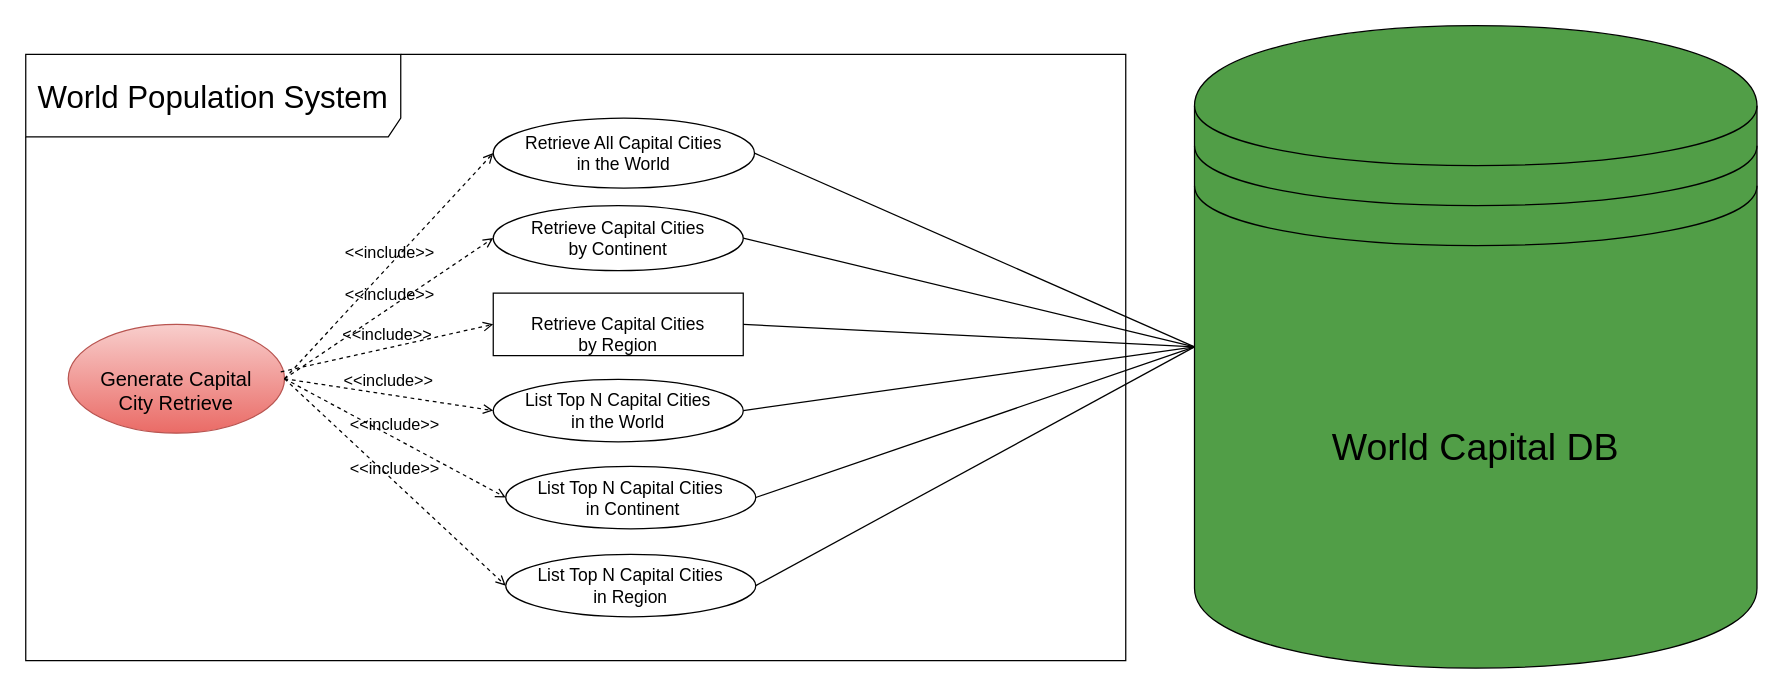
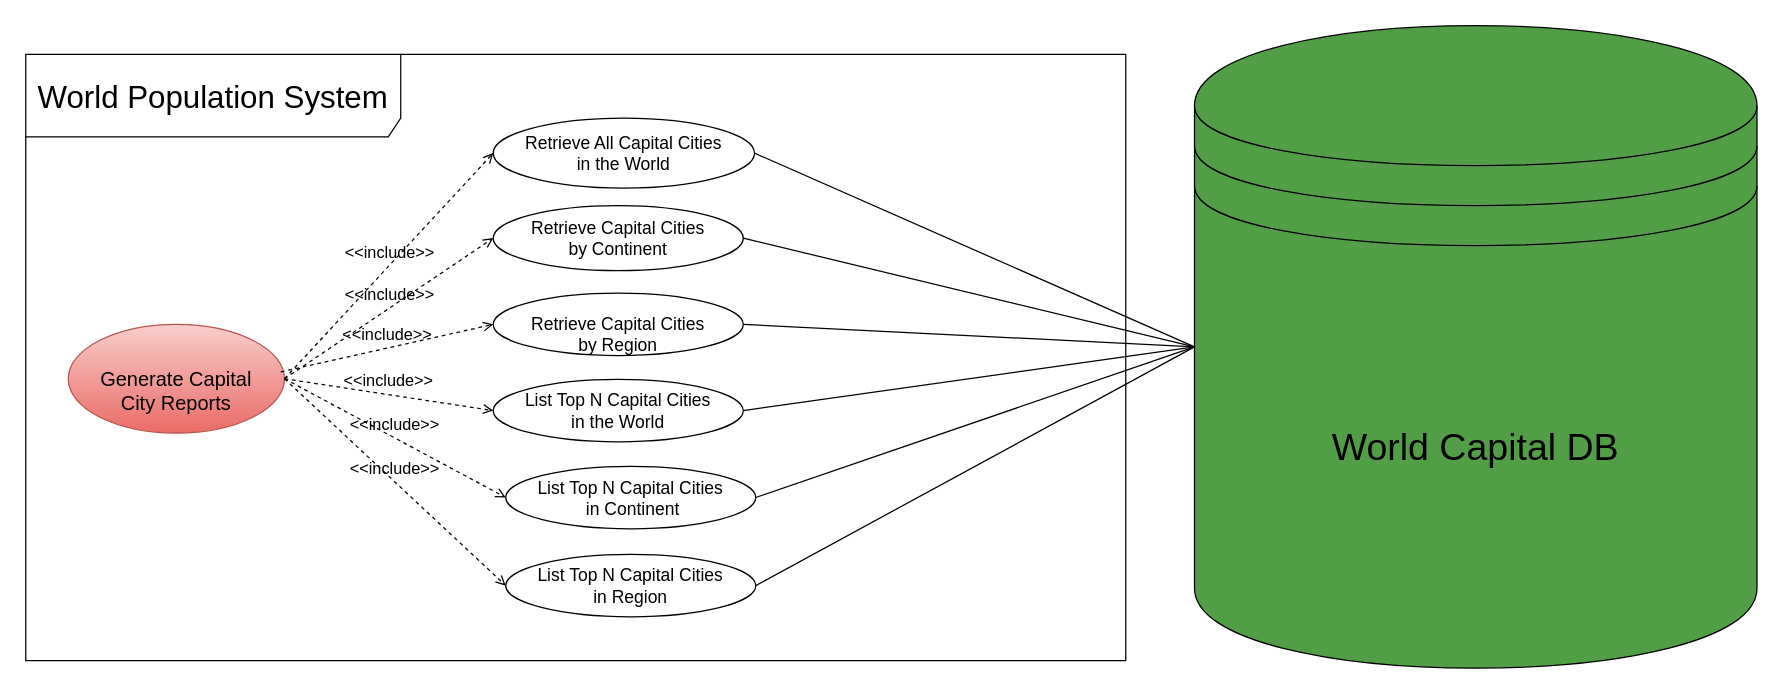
(618, 324) -> (618, 324)
(176, 379) -> (176, 379)
